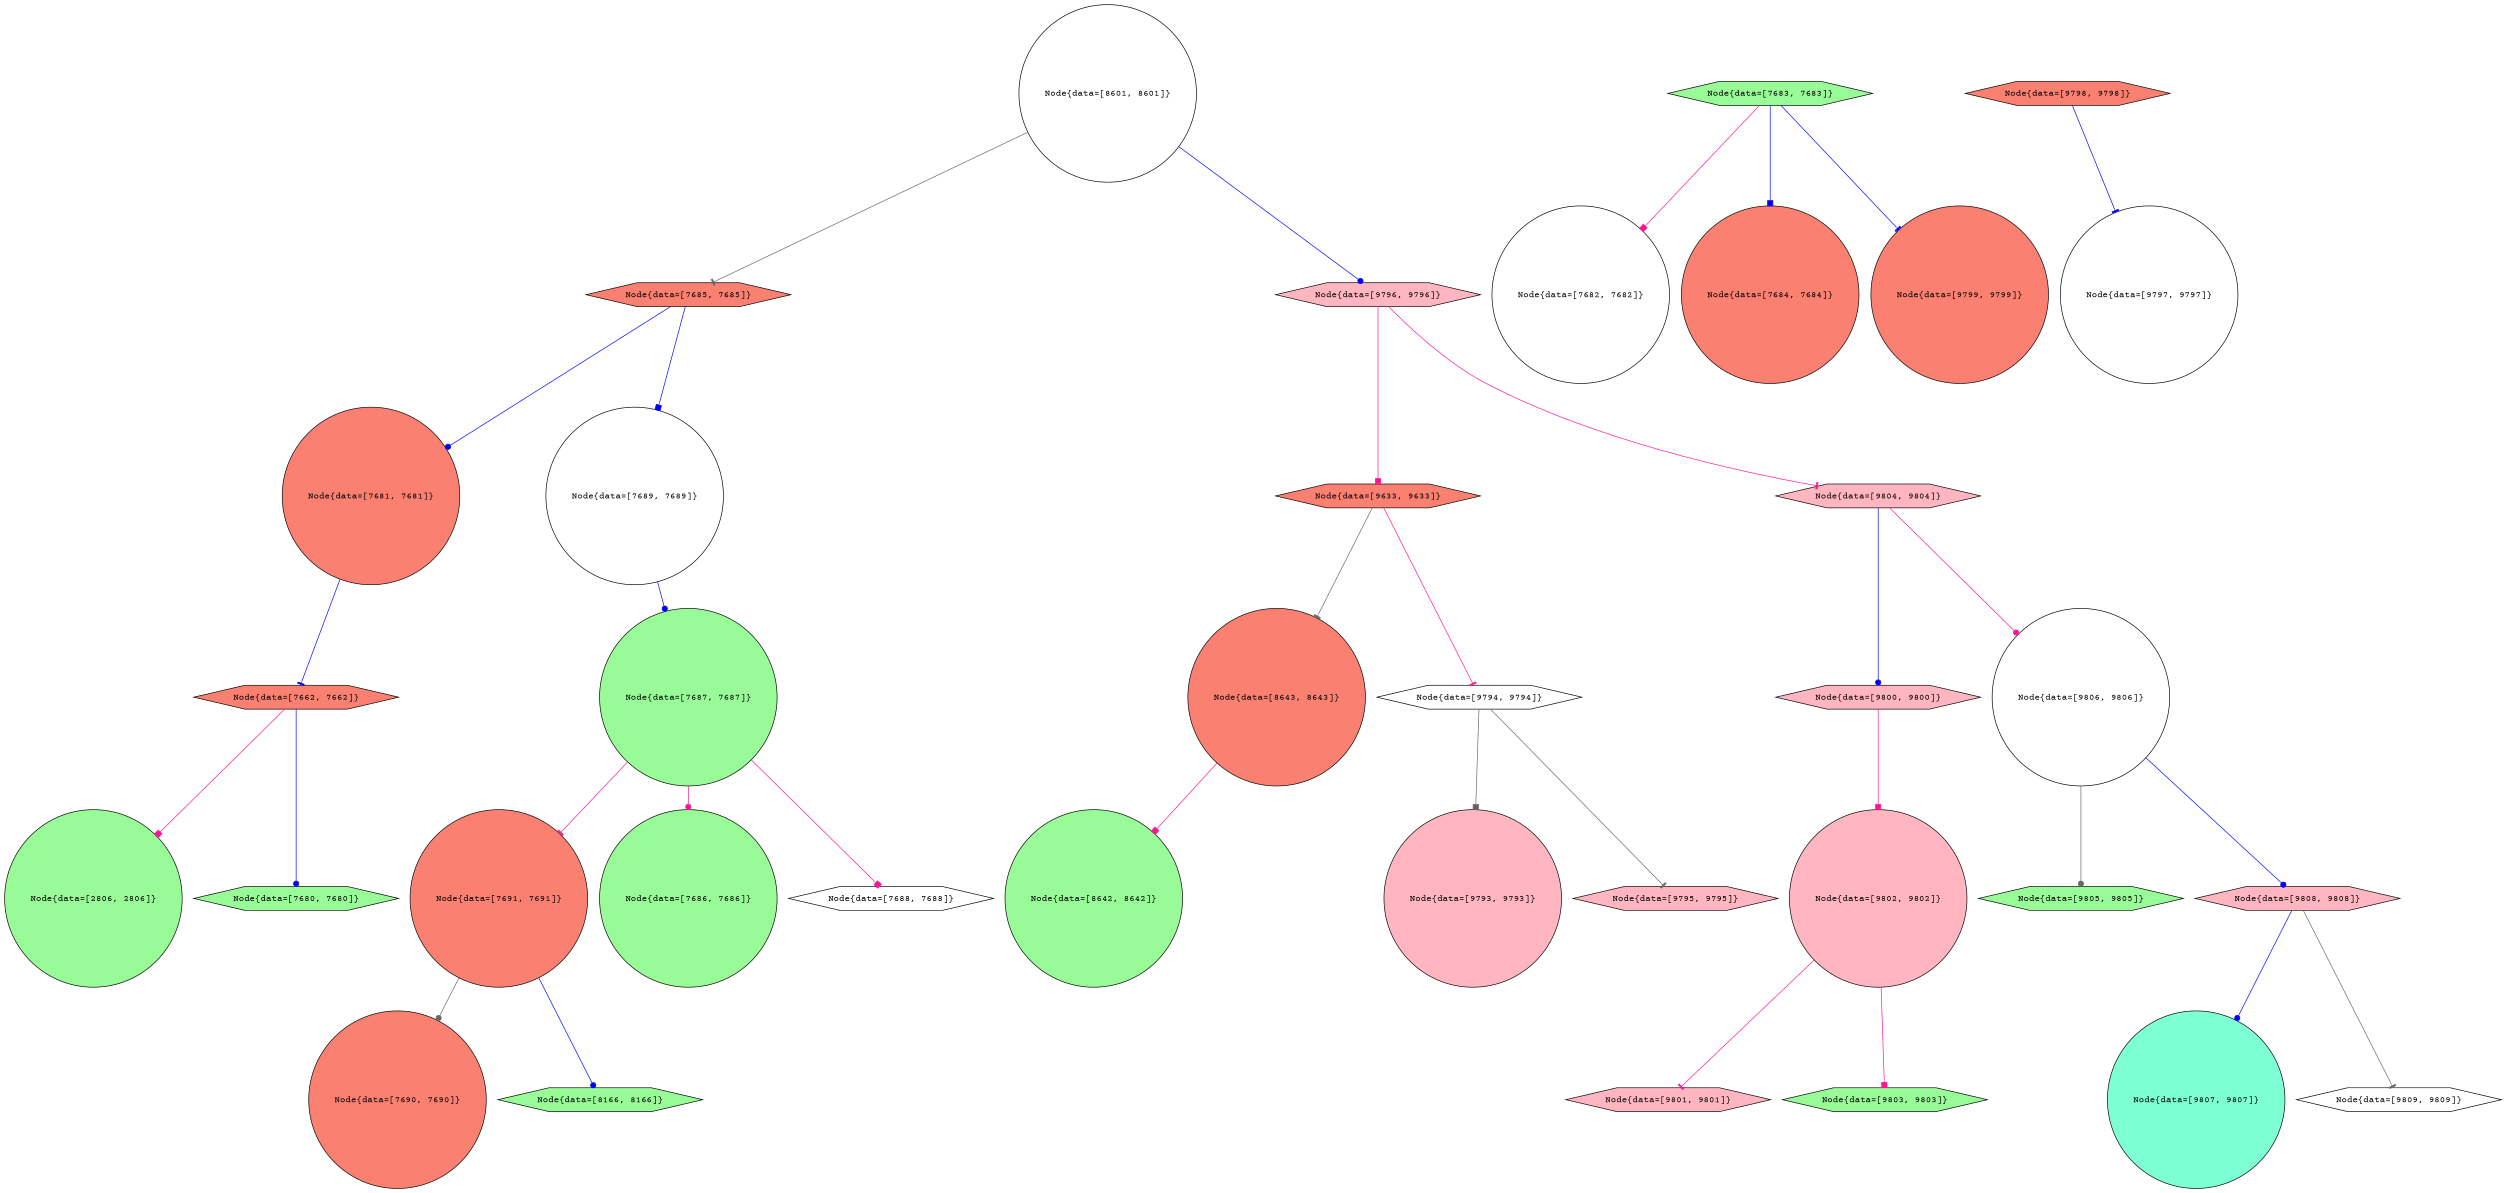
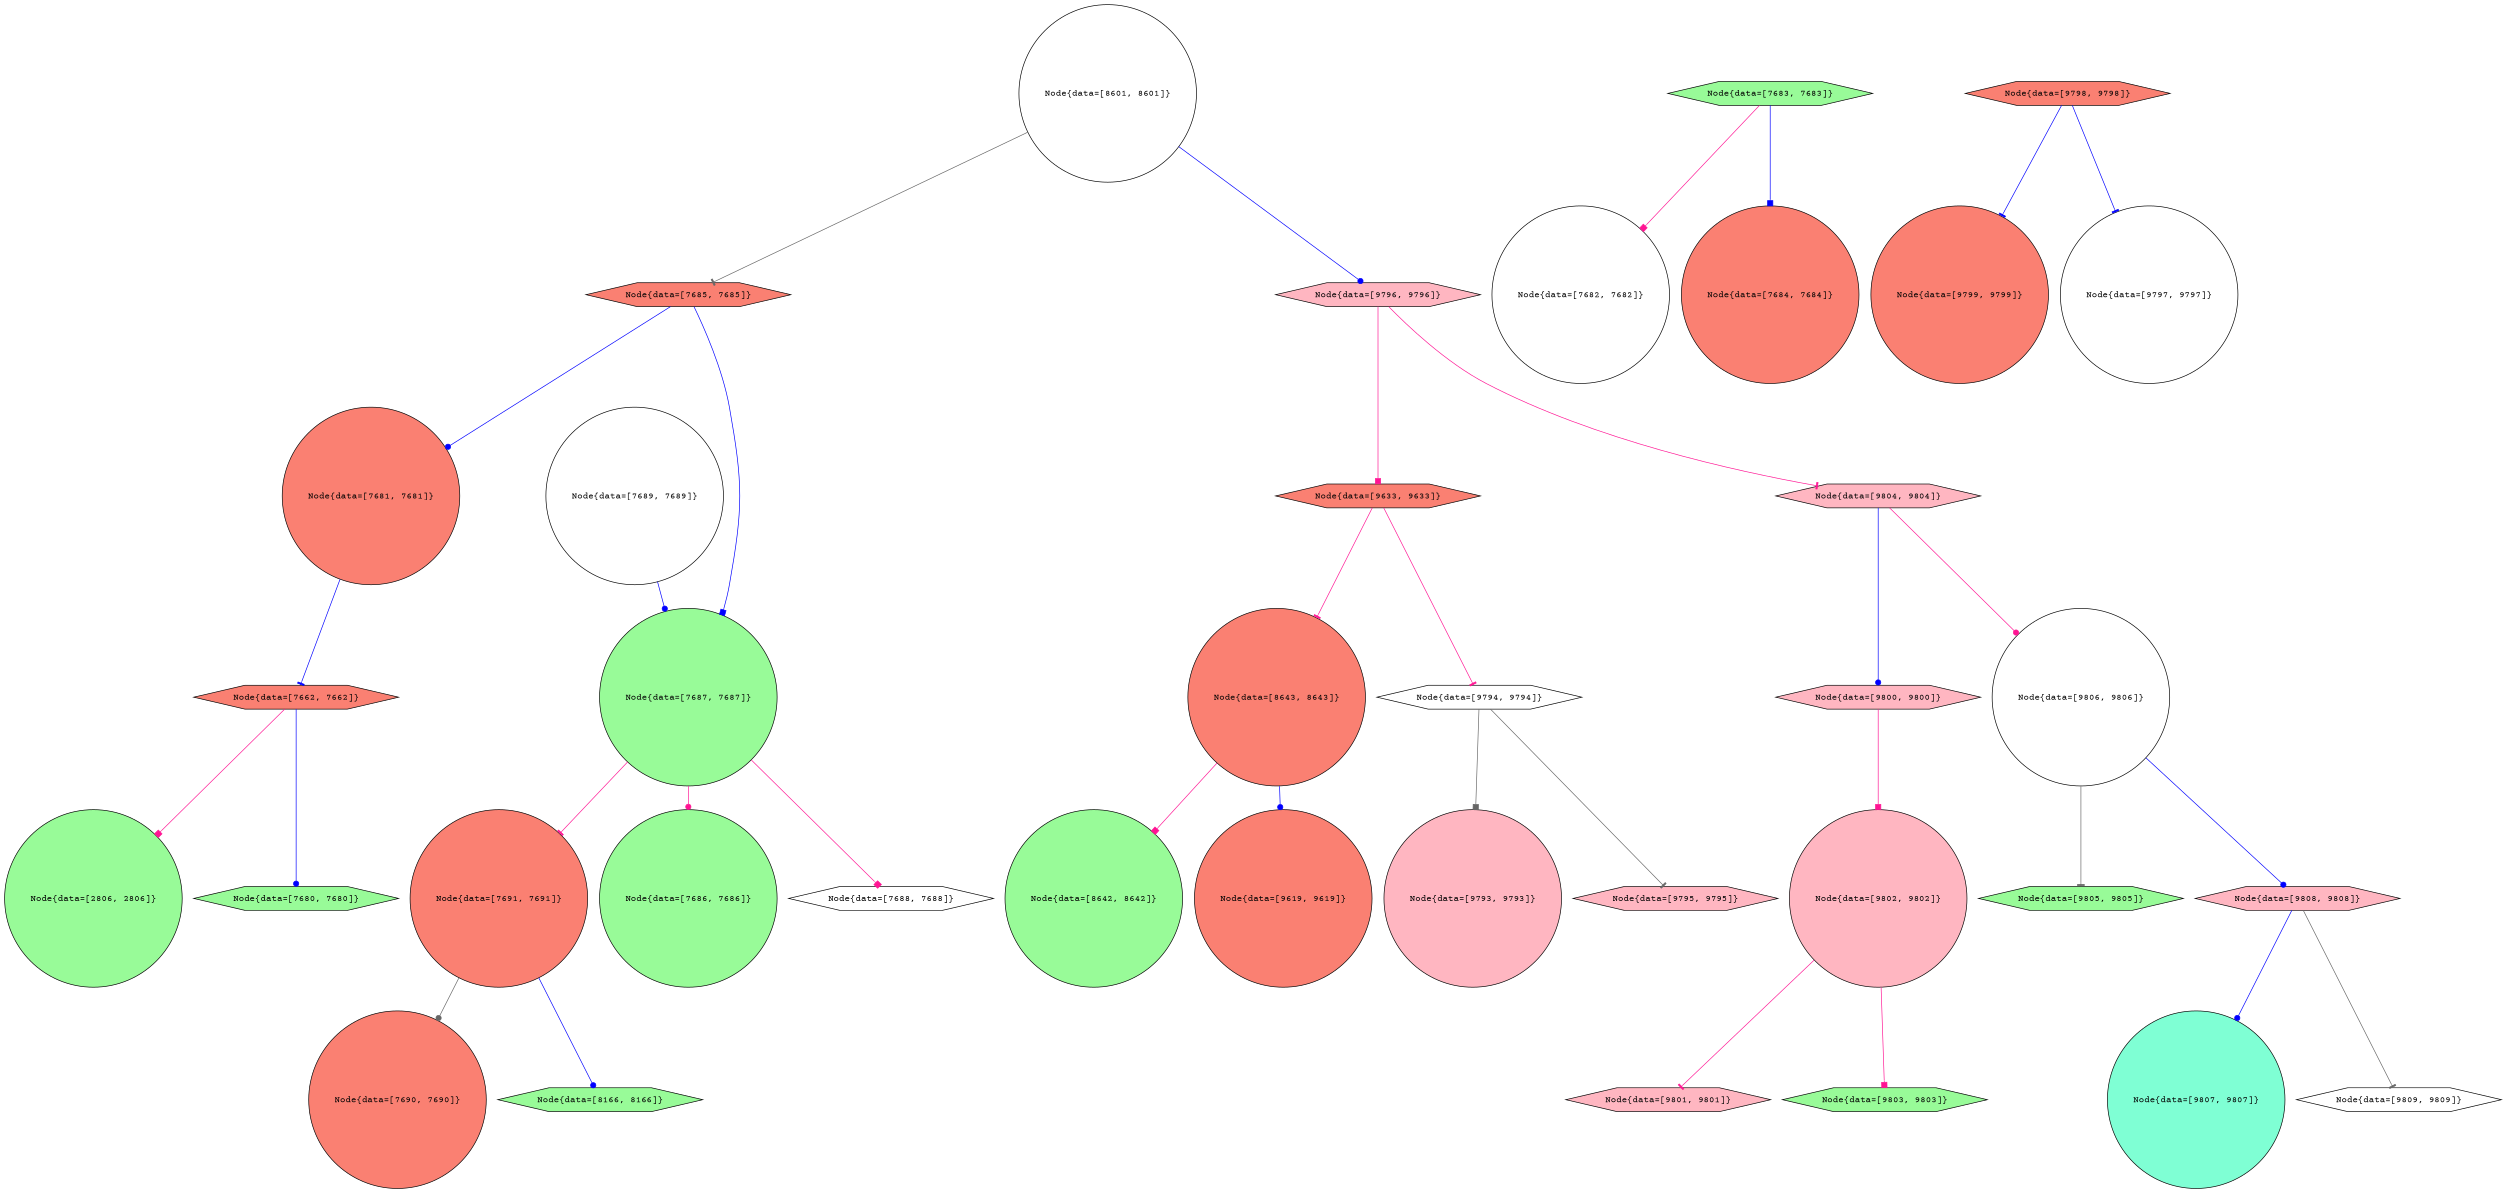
(1839, 166) -> (2032, 159)
(672, 355) -> (737, 455)
(1345, 561) -> (1345, 561)
(2081, 835) -> (2081, 835)
none -> (1283, 898)
